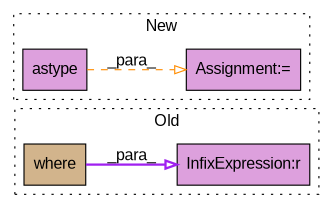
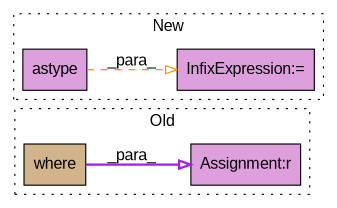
(243, 70) -> (246, 70)
(243, 165) -> (246, 165)
